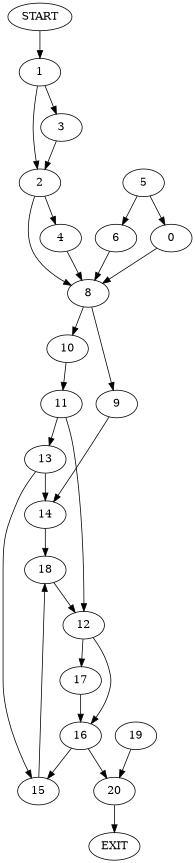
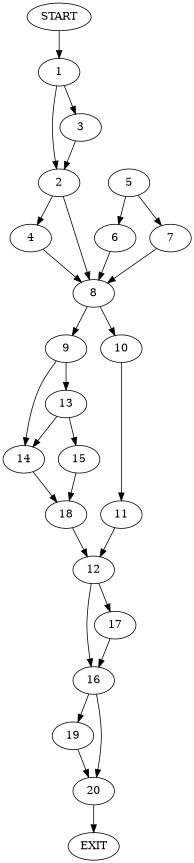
(171, 238) -> (171, 238)
(54, 428) -> (66, 373)
(62, 760) -> (85, 704)
